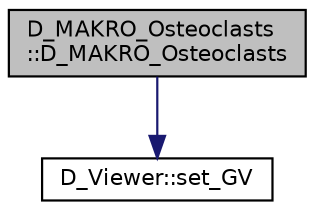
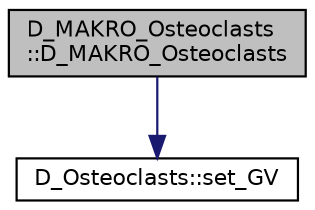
(157, 179) -> (157, 179)
